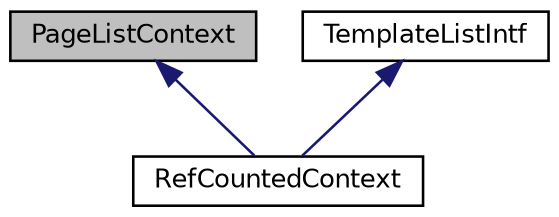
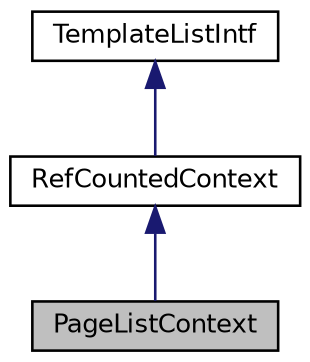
(215, 118) -> (155, 267)
